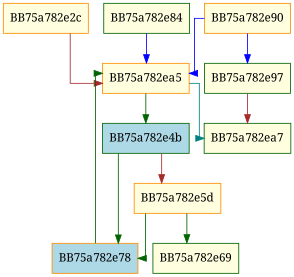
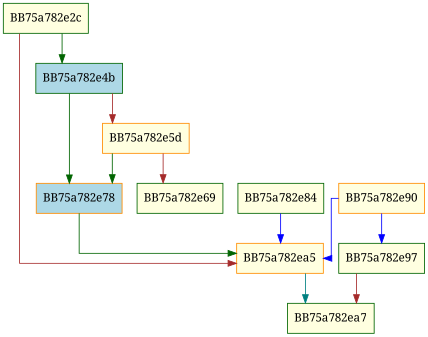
(46, 18) -> (46, 18)
(146, 104) -> (62, 44)
(187, 224) -> (163, 164)
